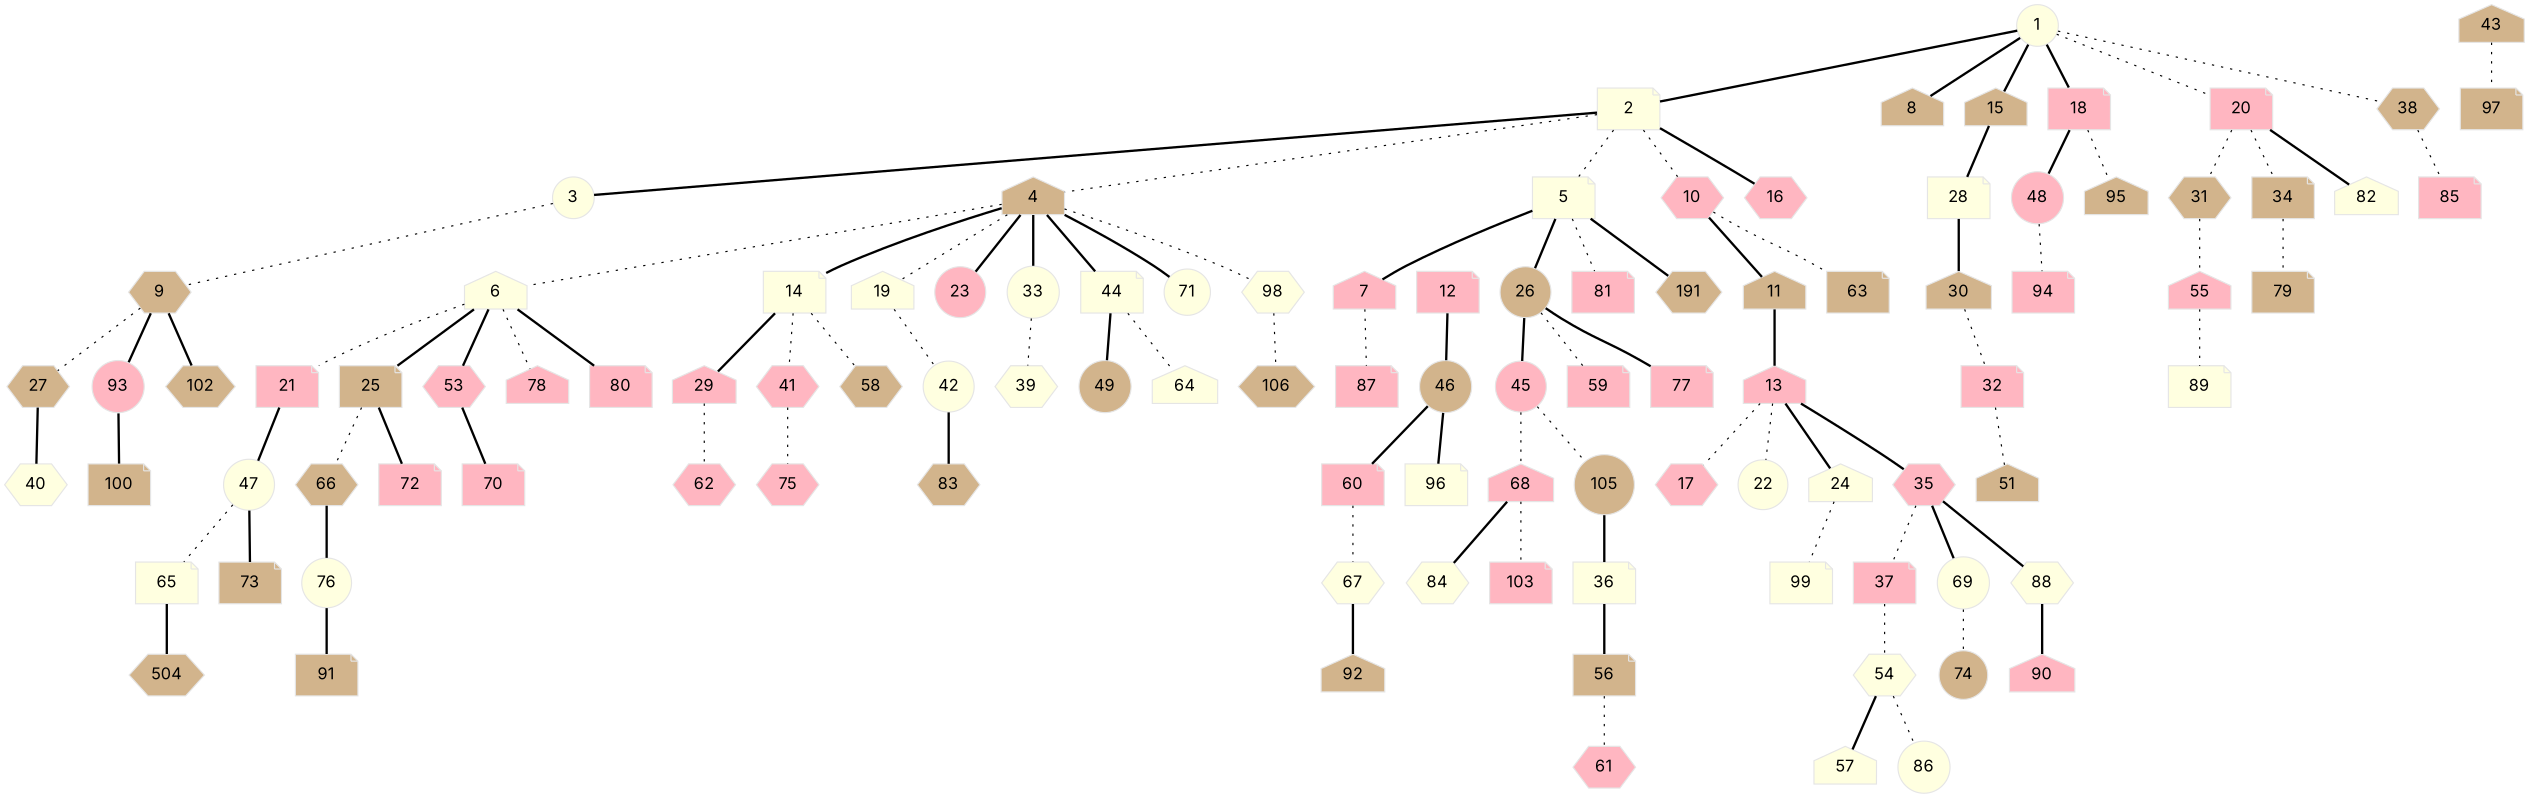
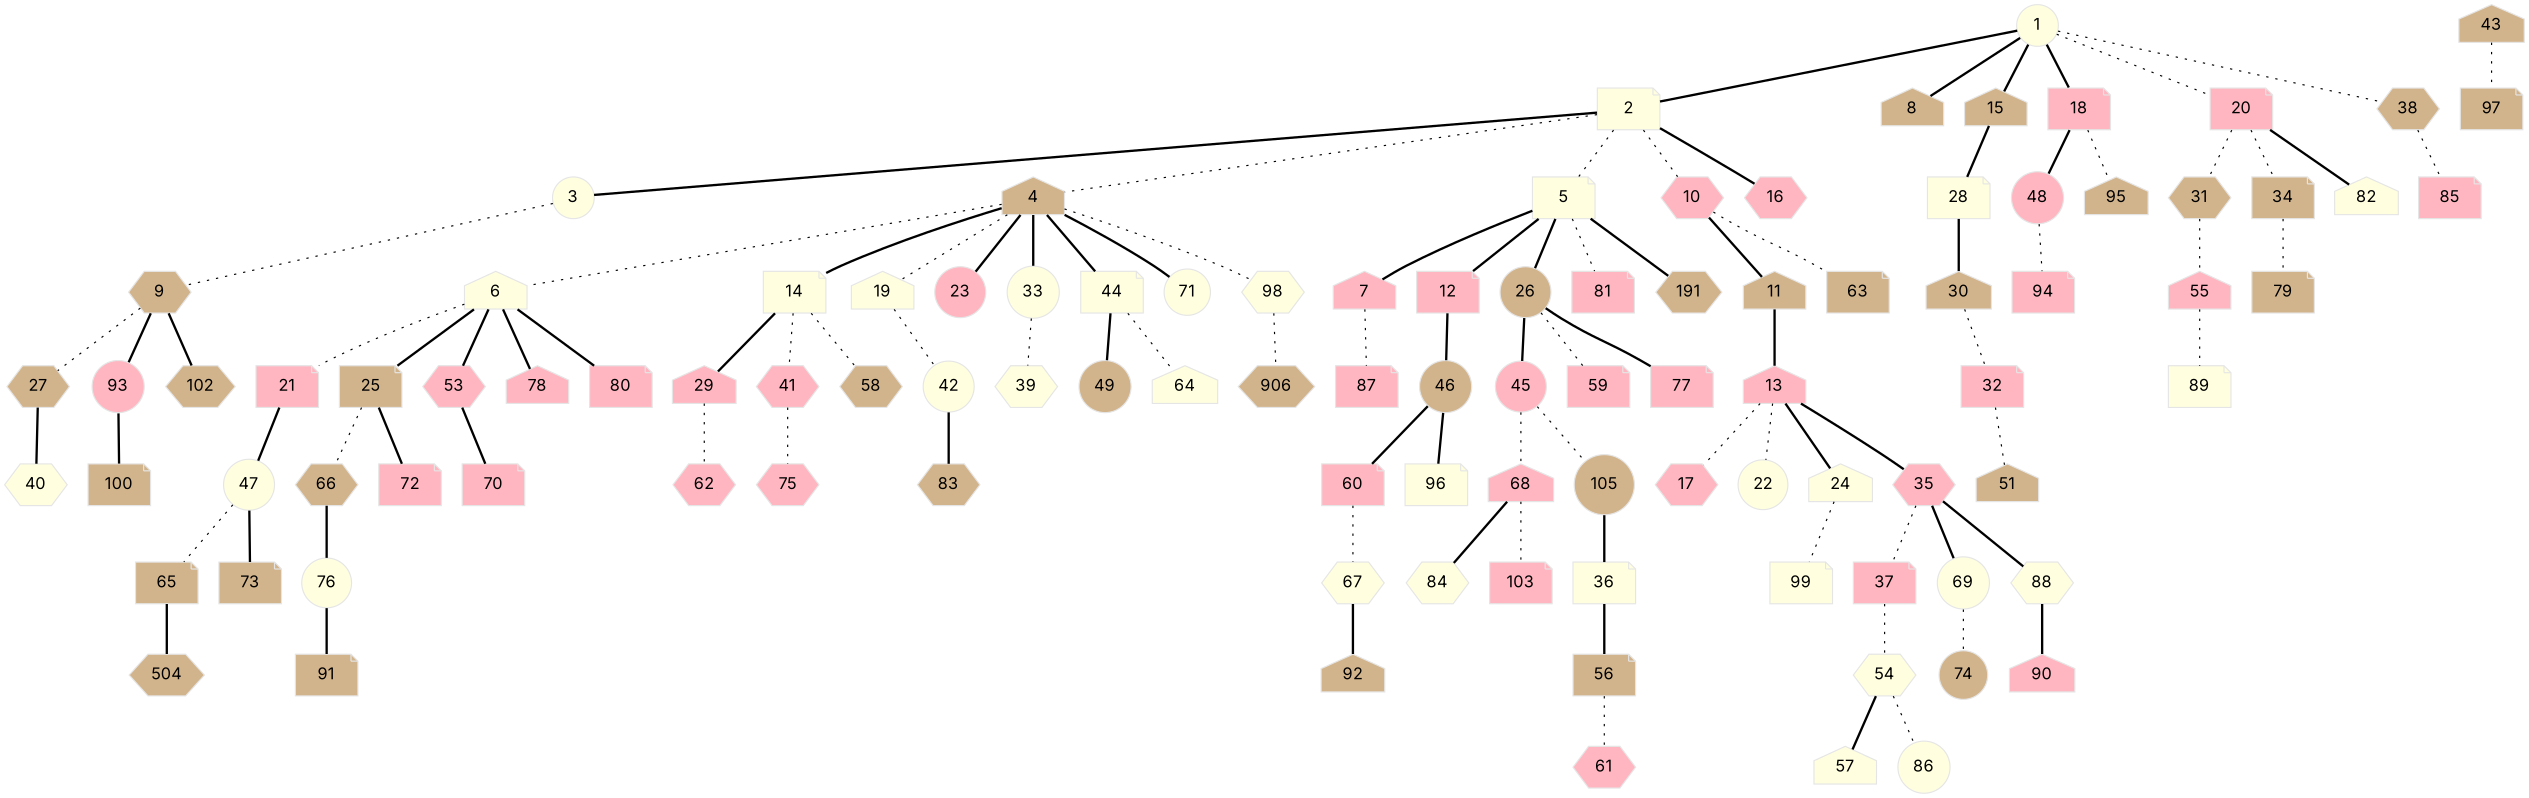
none -> (1506, 245)
(517, 339) -> (517, 339)
(1276, 387) -> (1276, 387)
(167, 583) -> (167, 583)
